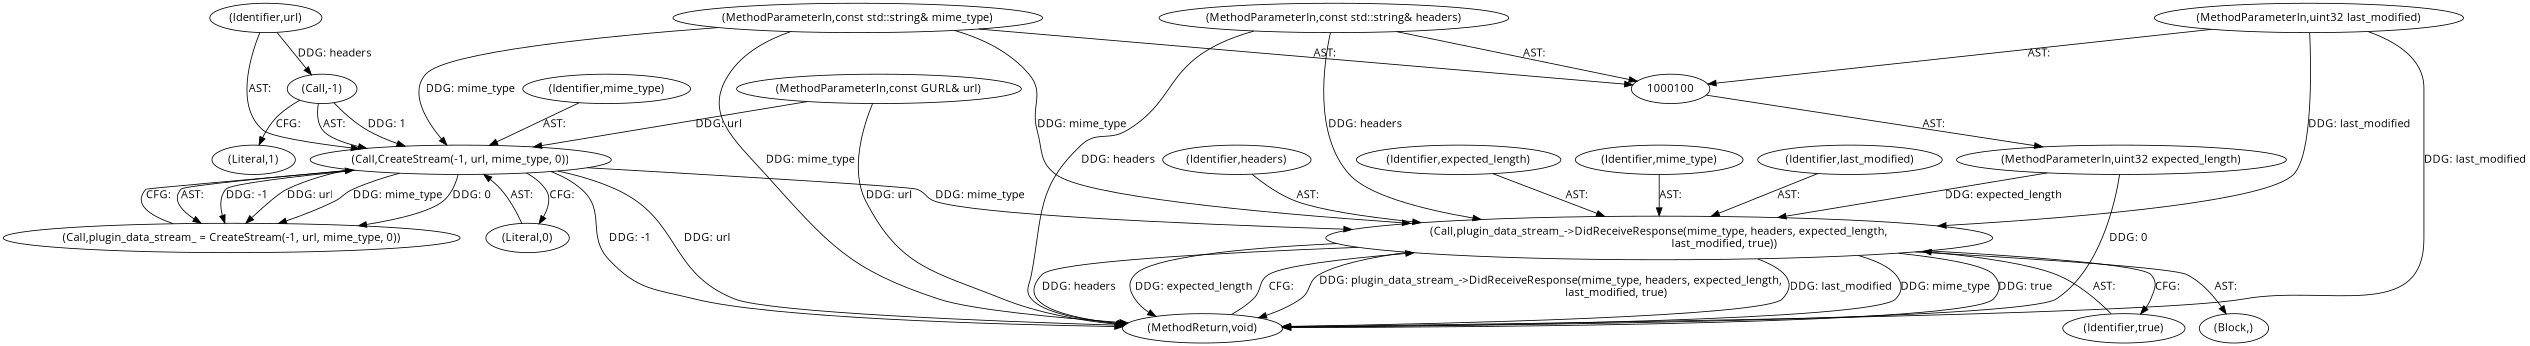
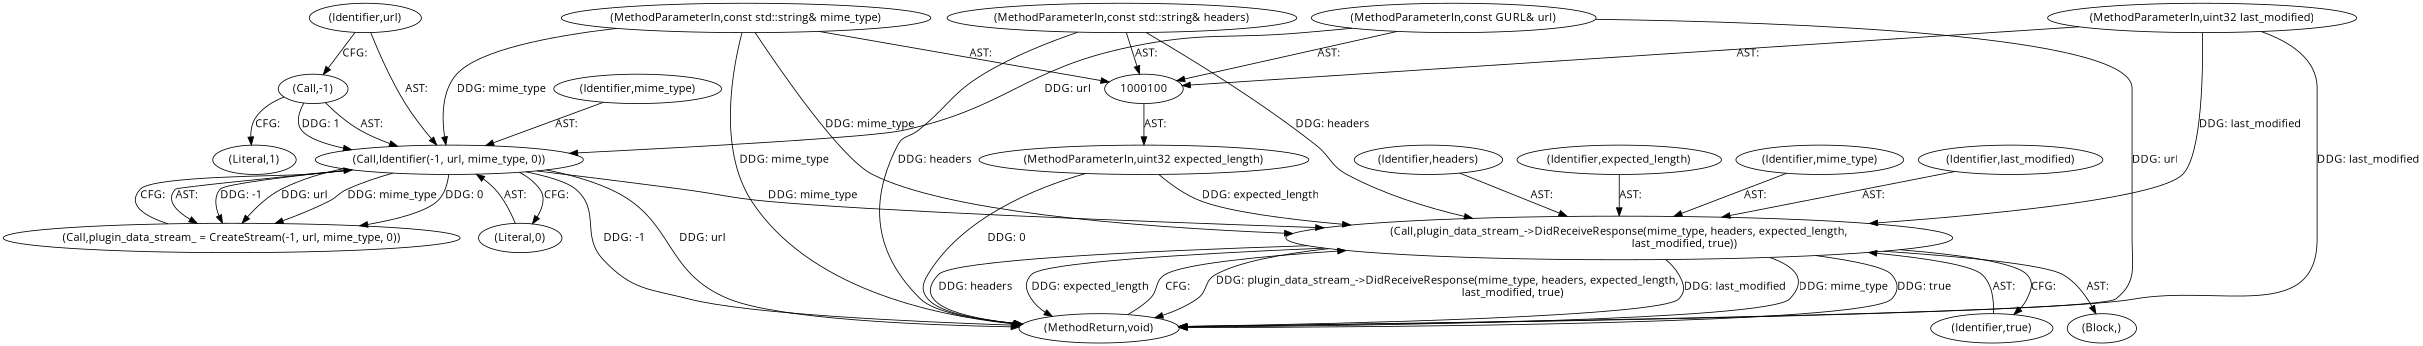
(335, 53) -> (357, 53)
none -> (1291, 55)
(461, 160) -> (449, 160)
